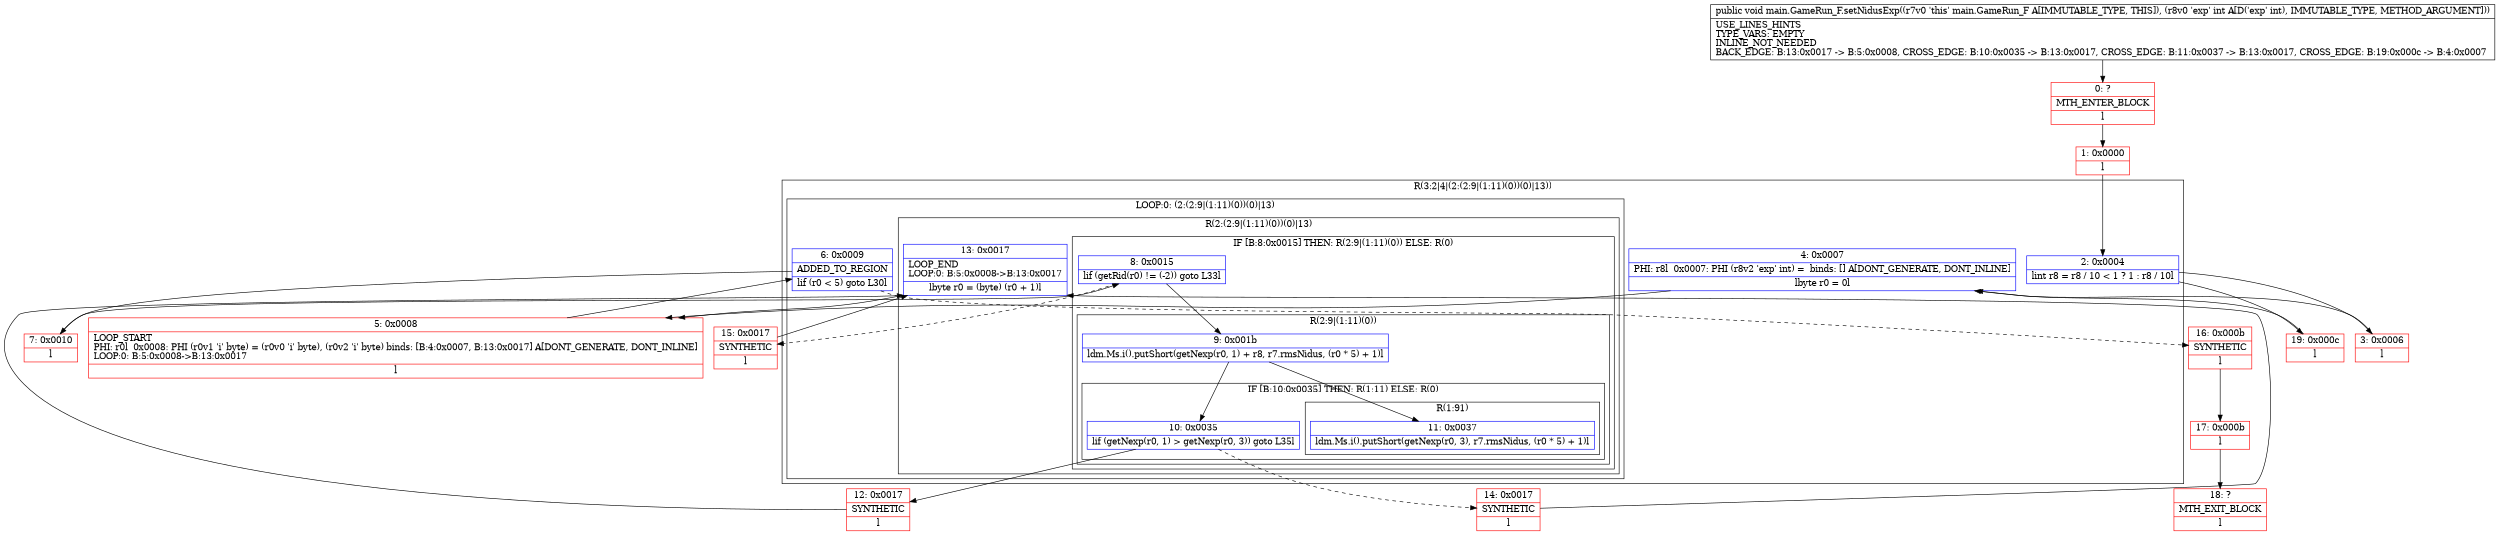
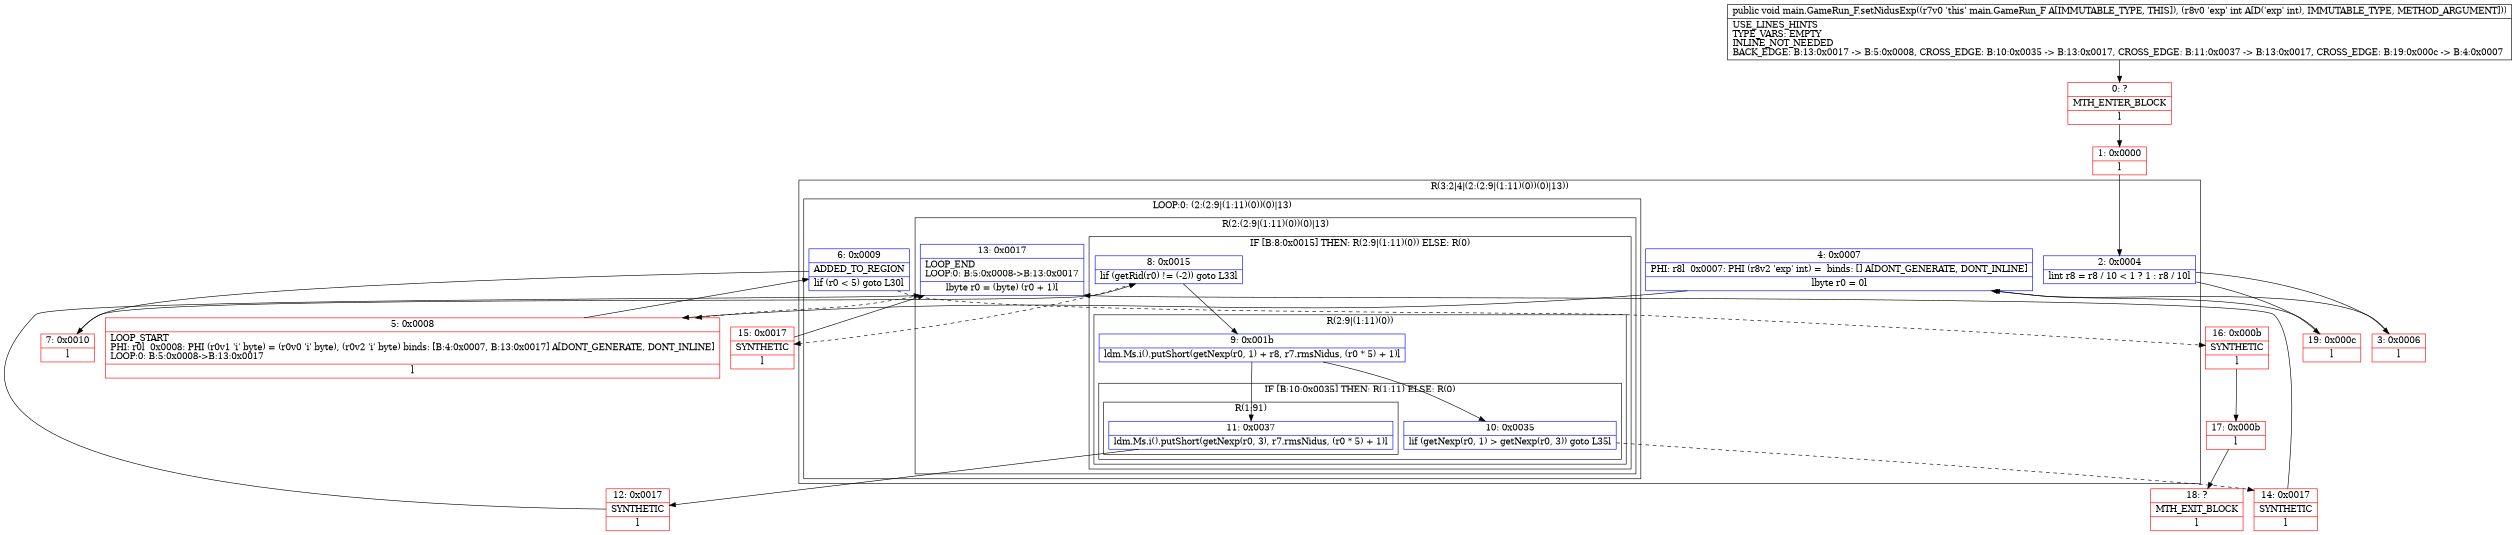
(794, 309) -> (811, 309)
(1048, 470) -> (965, 470)
